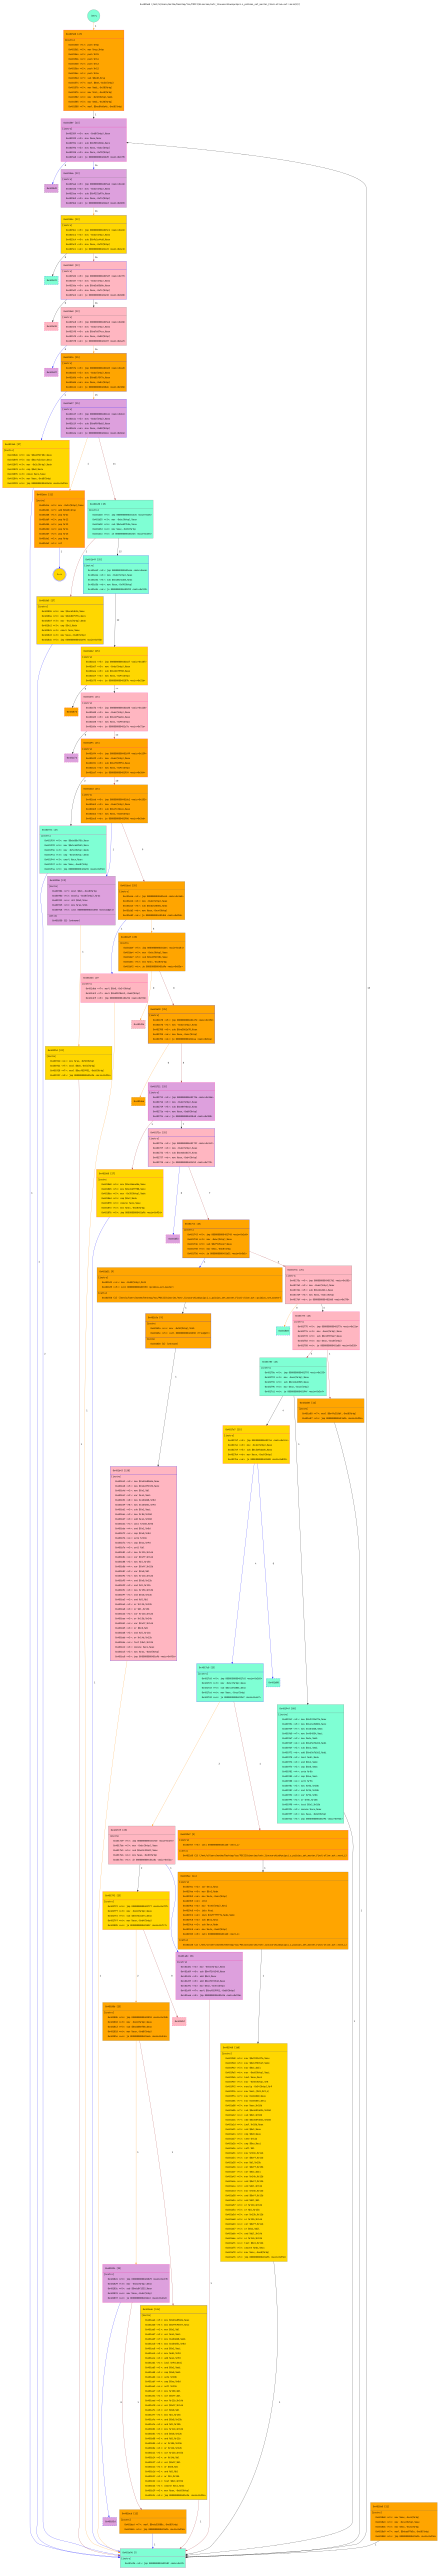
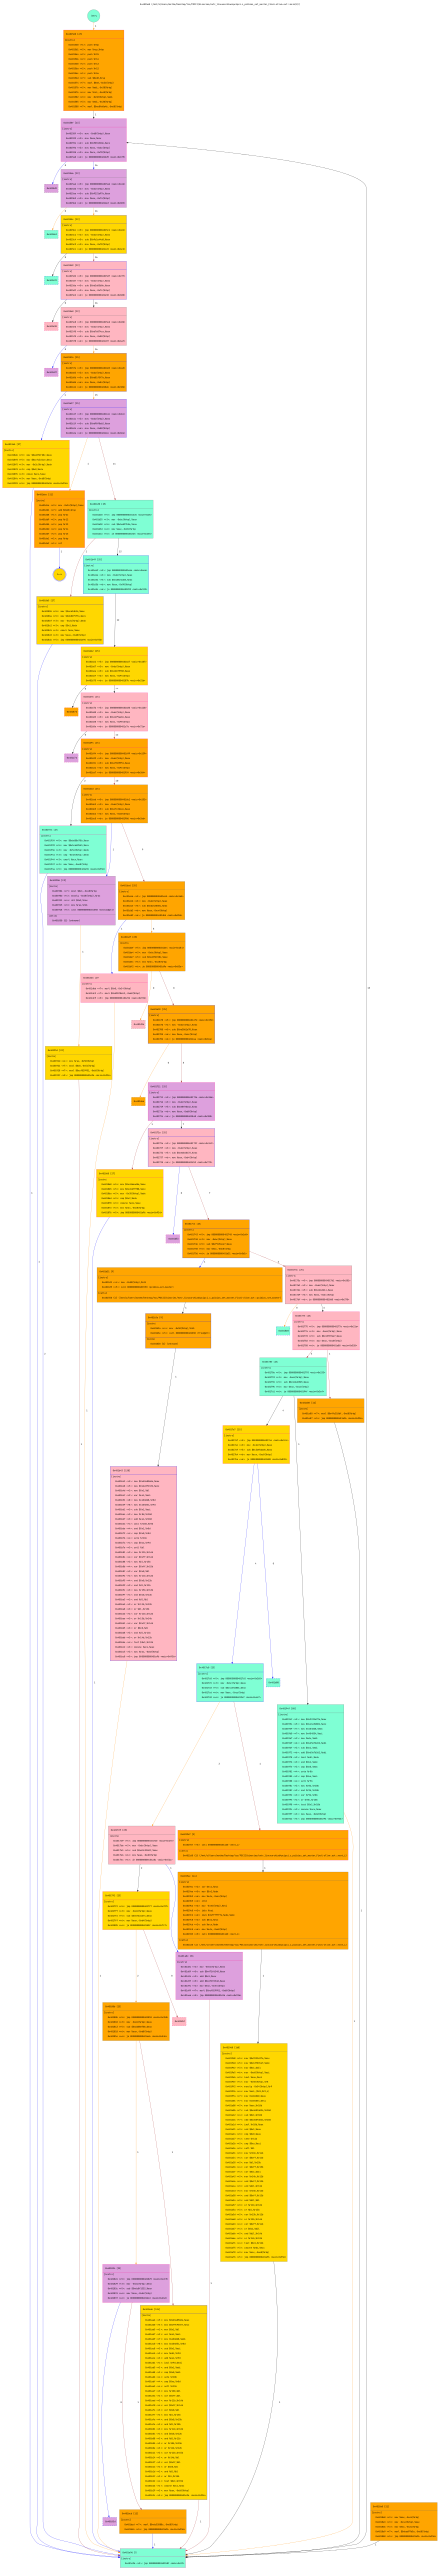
none -> (51, 234)
(352, 2252) -> (352, 2252)
